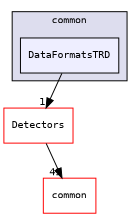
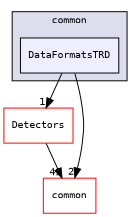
none -> (84, 121)
